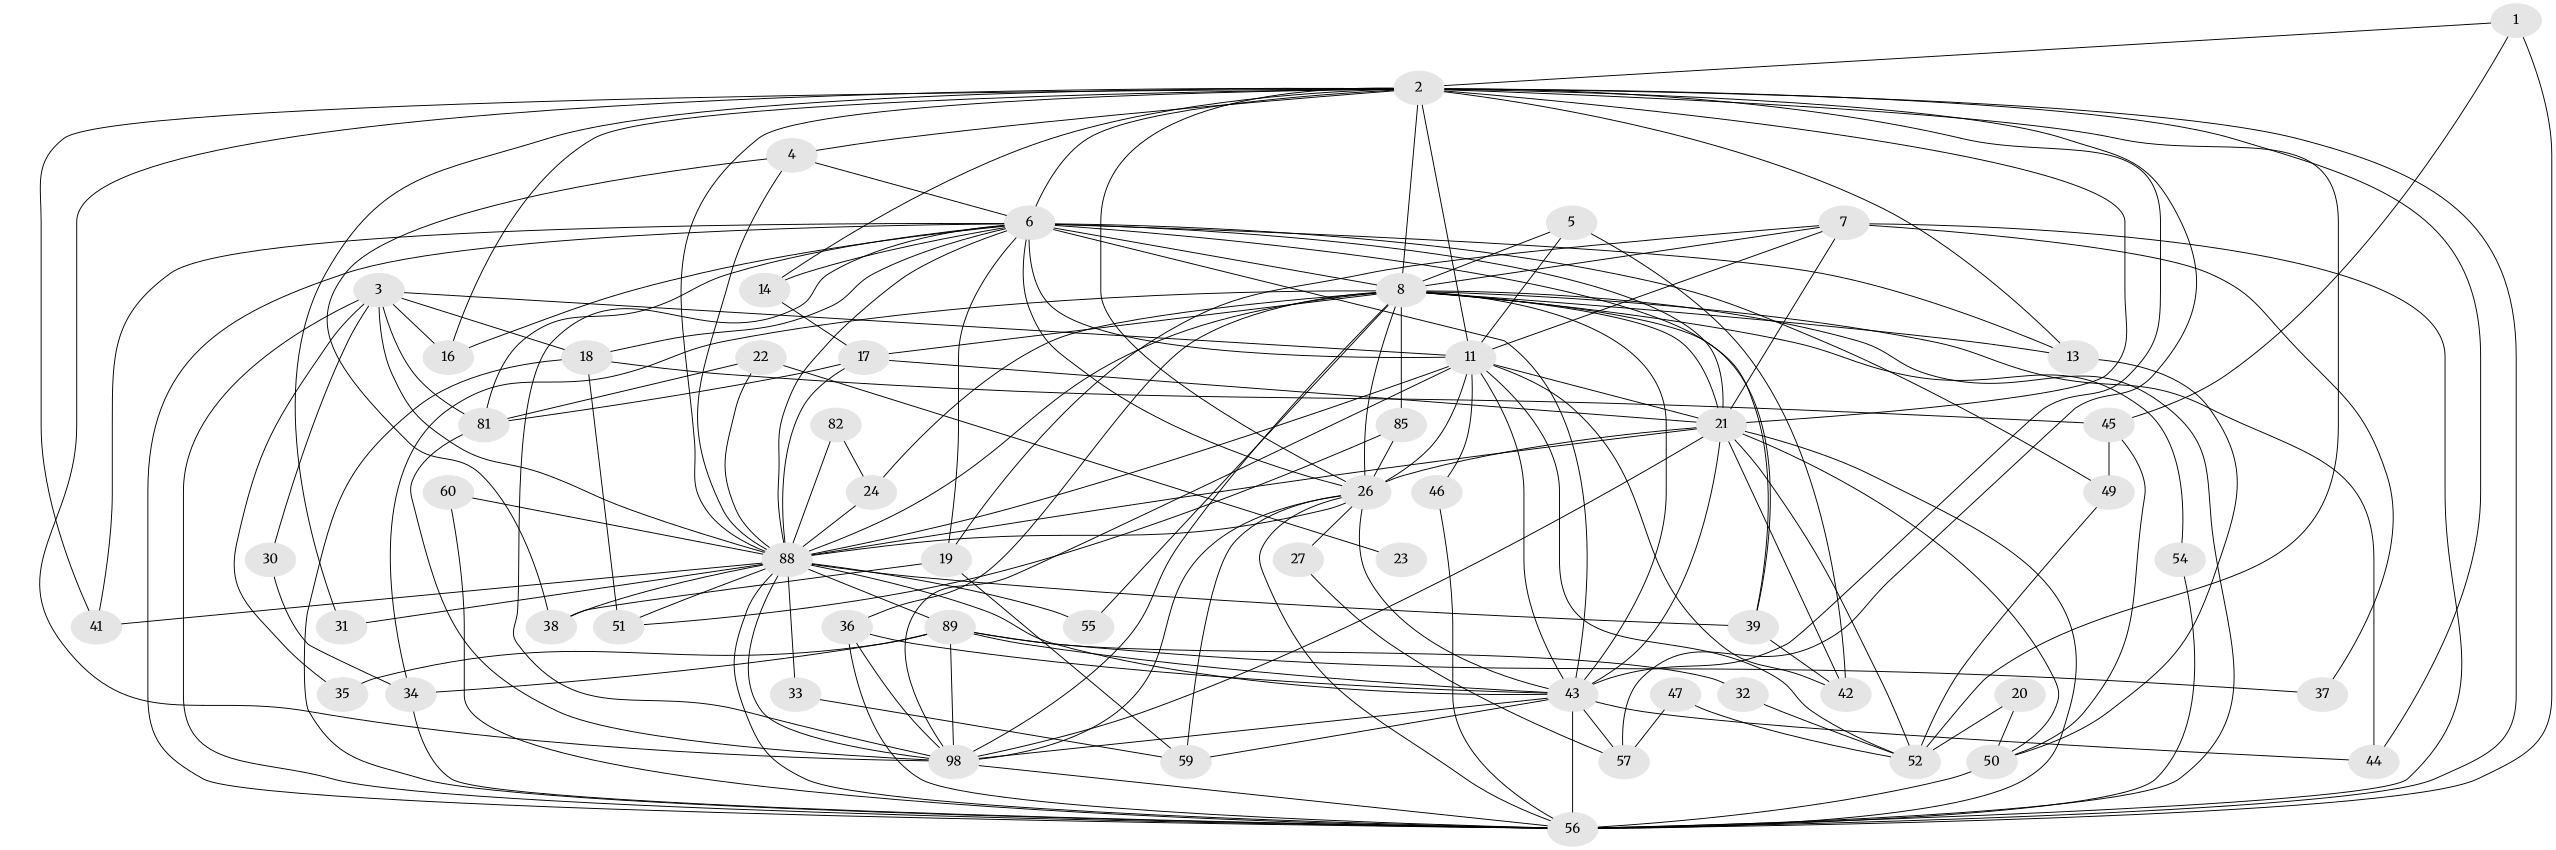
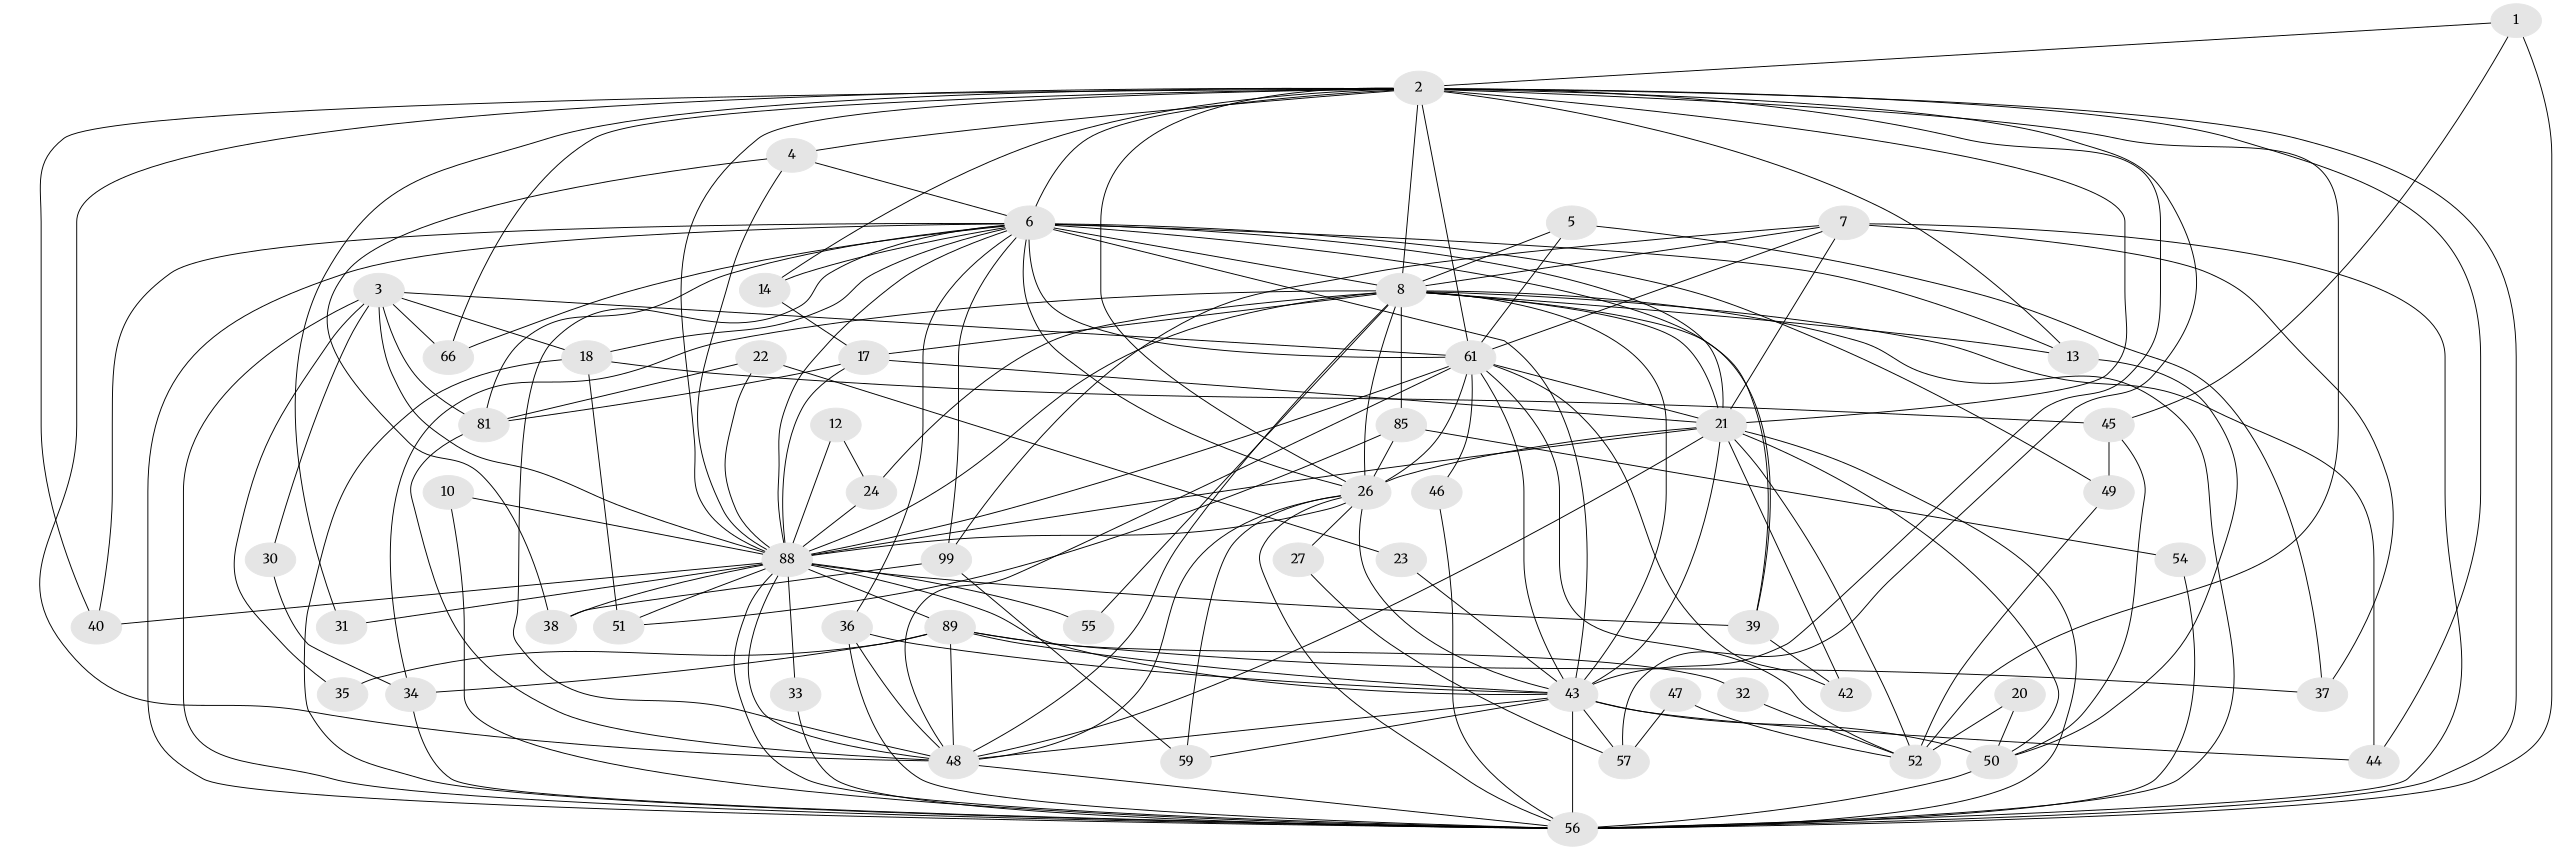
(1838, 355) -> (1791, 492)
(448, 358) -> (448, 358)
(1471, 358) -> (1471, 358)
(836, 425) -> (836, 425)
(1790, 428) -> (2064, 323)
(1108, 430) -> (923, 402)
(448, 492) -> (448, 492)
(946, 560) -> (946, 560)
(96, 627) -> (96, 627)
none -> (1487, 627)
none -> (1784, 725)
(991, 728) -> (1150, 818)
(954, 762) -> (954, 762)
